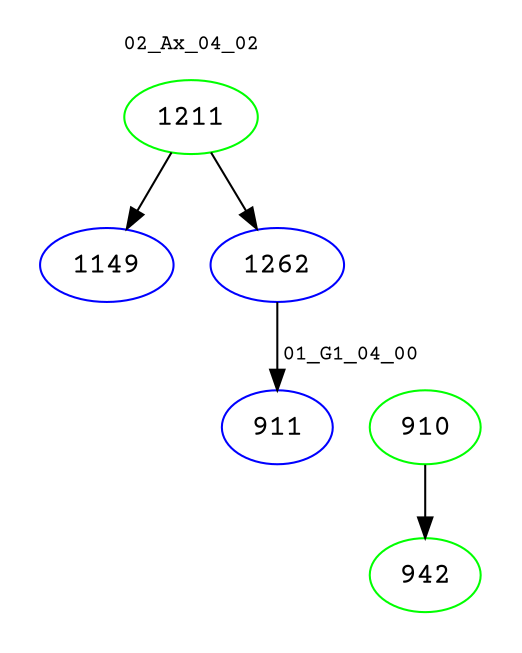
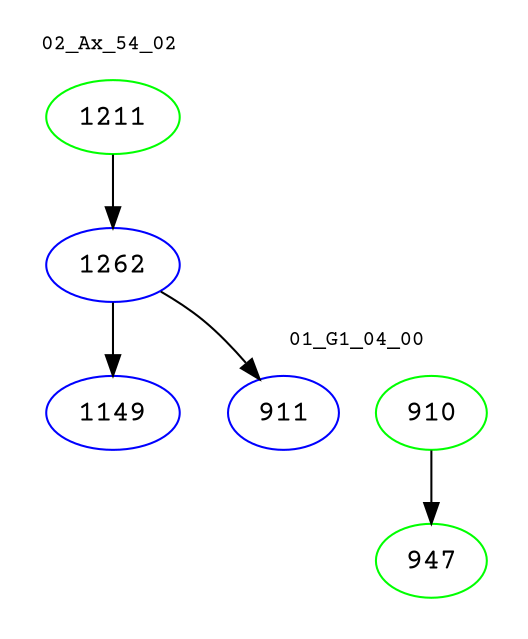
(192, 44) -> (110, 44)
(154, 182) -> (113, 329)
(425, 575) -> (431, 561)
